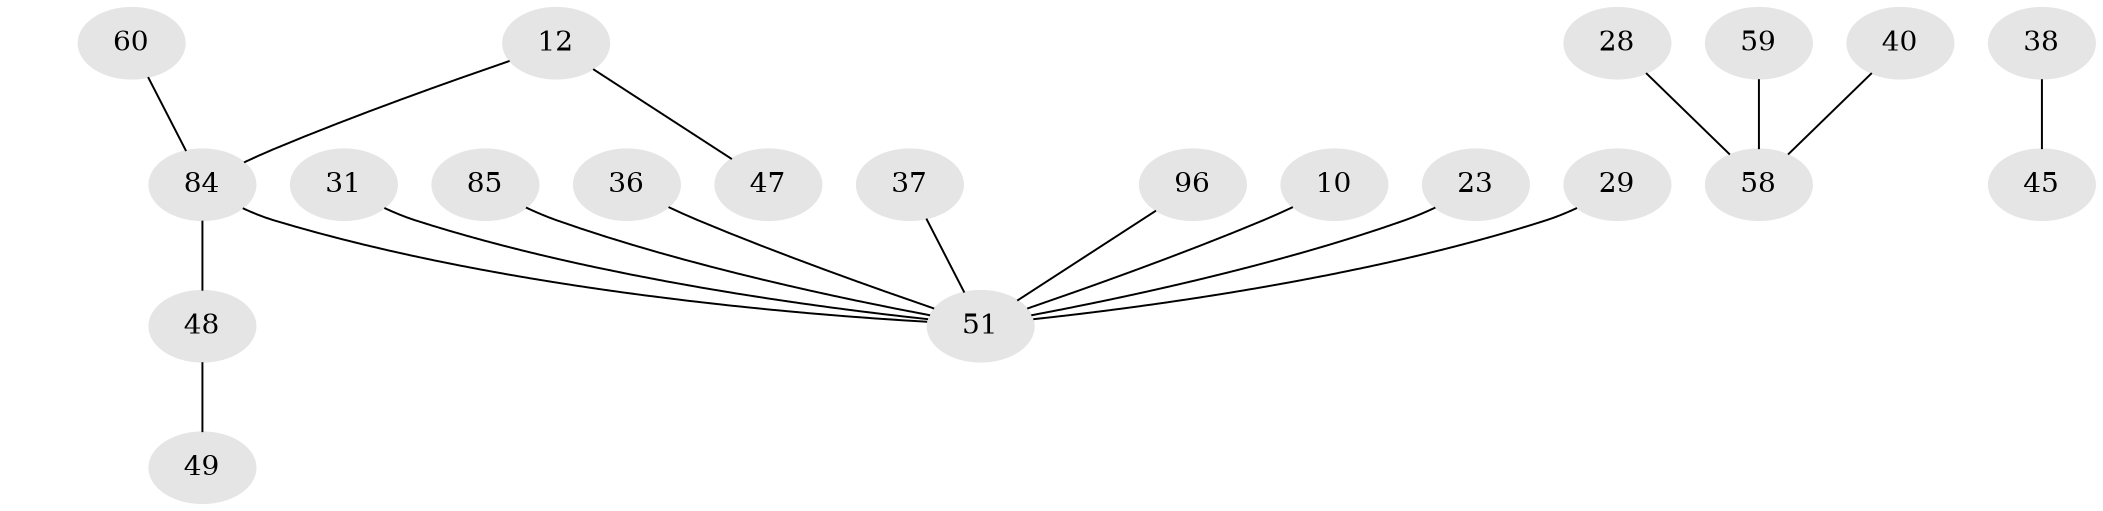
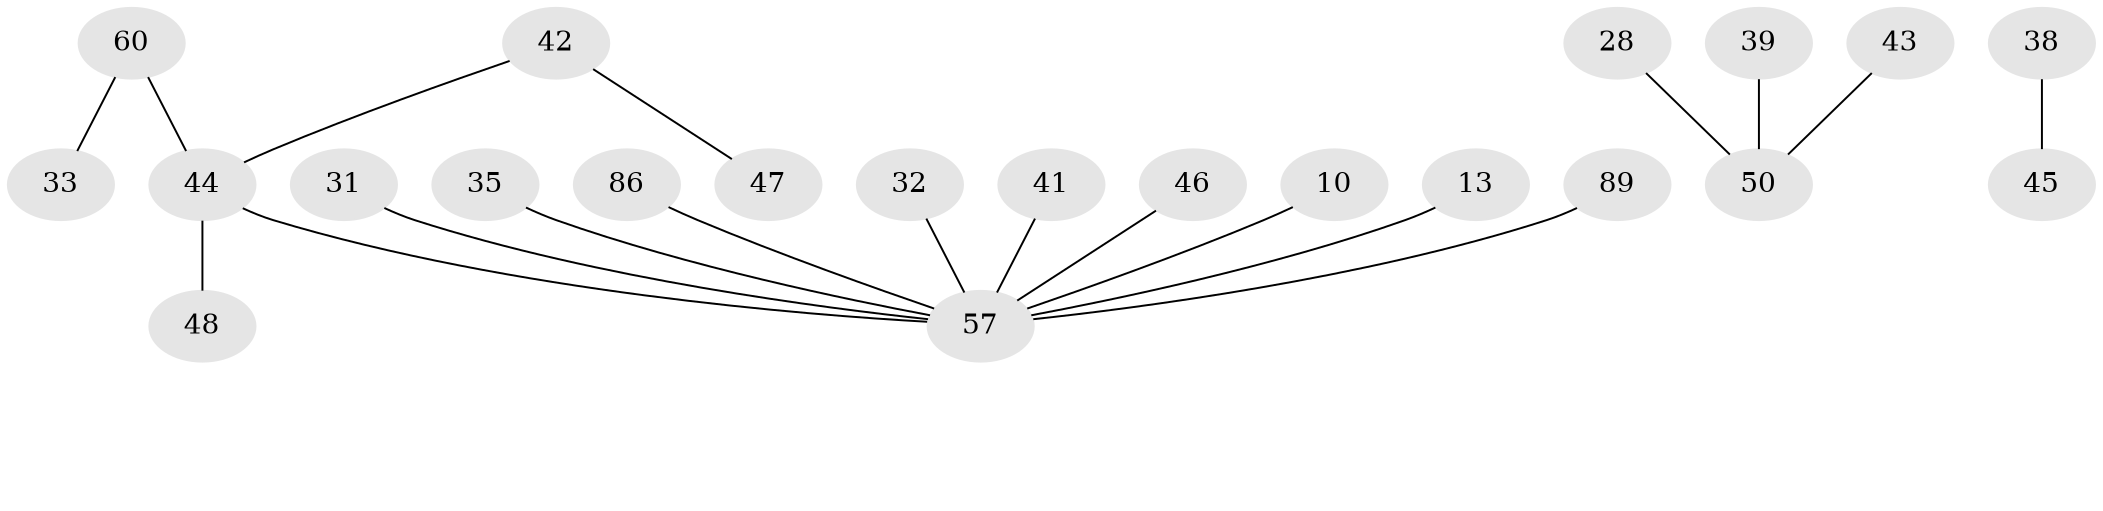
(556, 43) -> (556, 43)
(1759, 43) -> (1759, 43)
(1900, 43) -> (1900, 43)
none -> (61, 185)
(202, 185) -> (202, 185)
(485, 185) -> (485, 185)
(627, 185) -> (627, 185)
(910, 185) -> (910, 185)
none -> (1051, 185)
(1193, 185) -> (1193, 185)
(1476, 185) -> (1476, 185)
(1617, 185) -> (1617, 185)
(1759, 185) -> (1759, 185)
(981, 326) -> (981, 326)
(202, 468) -> none
